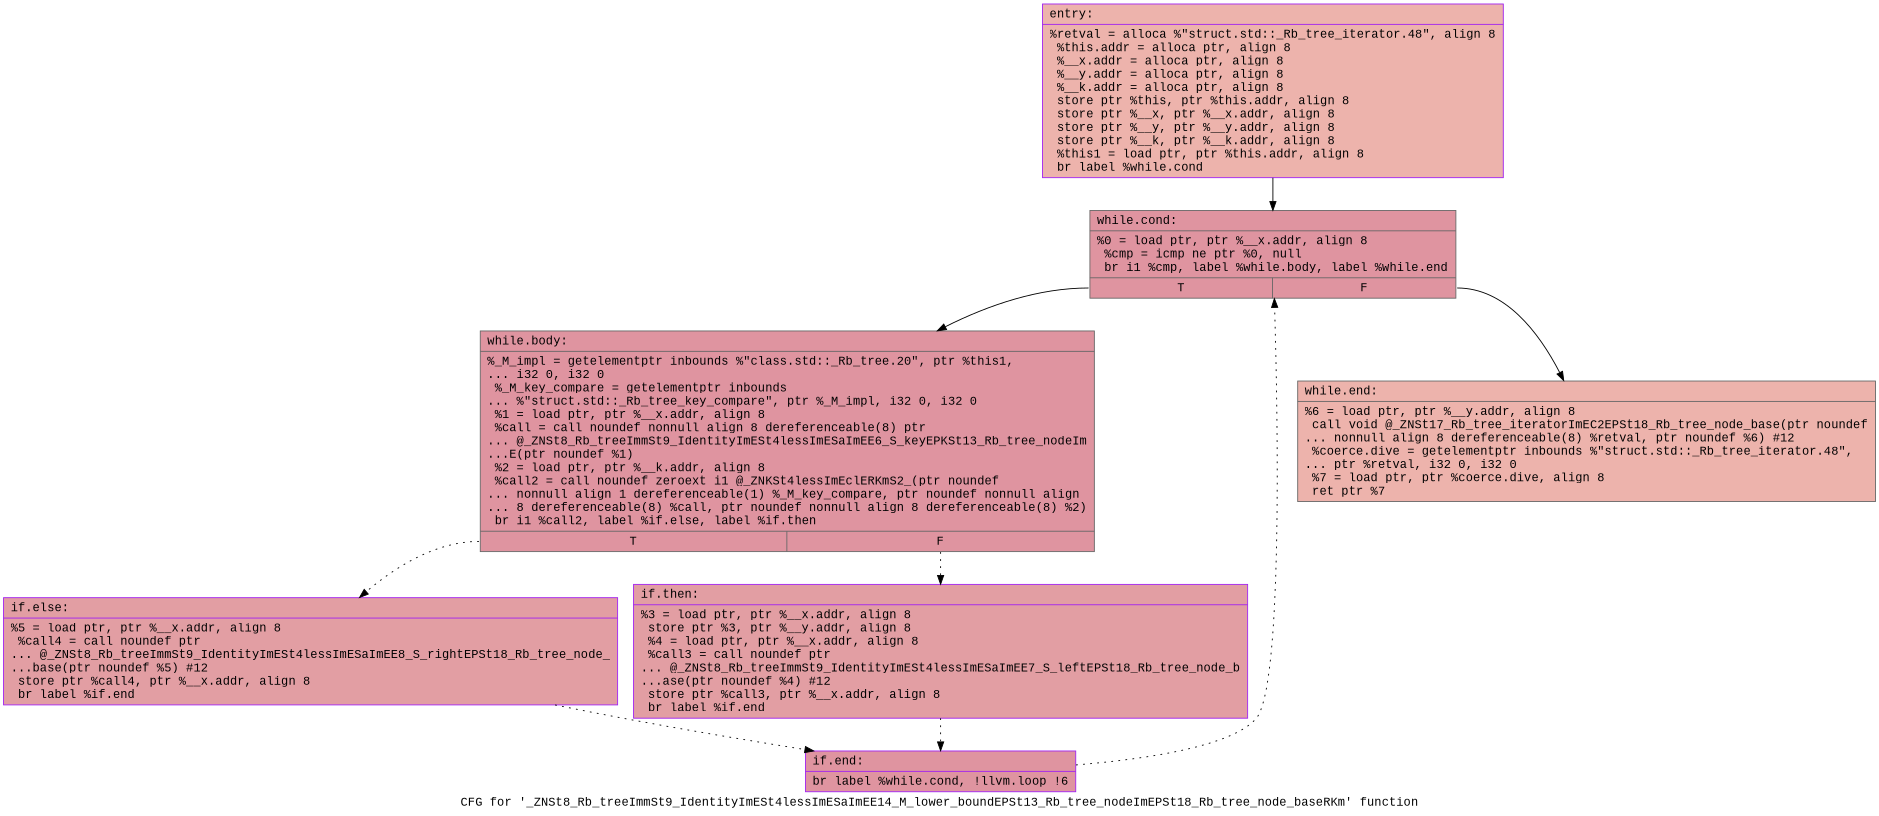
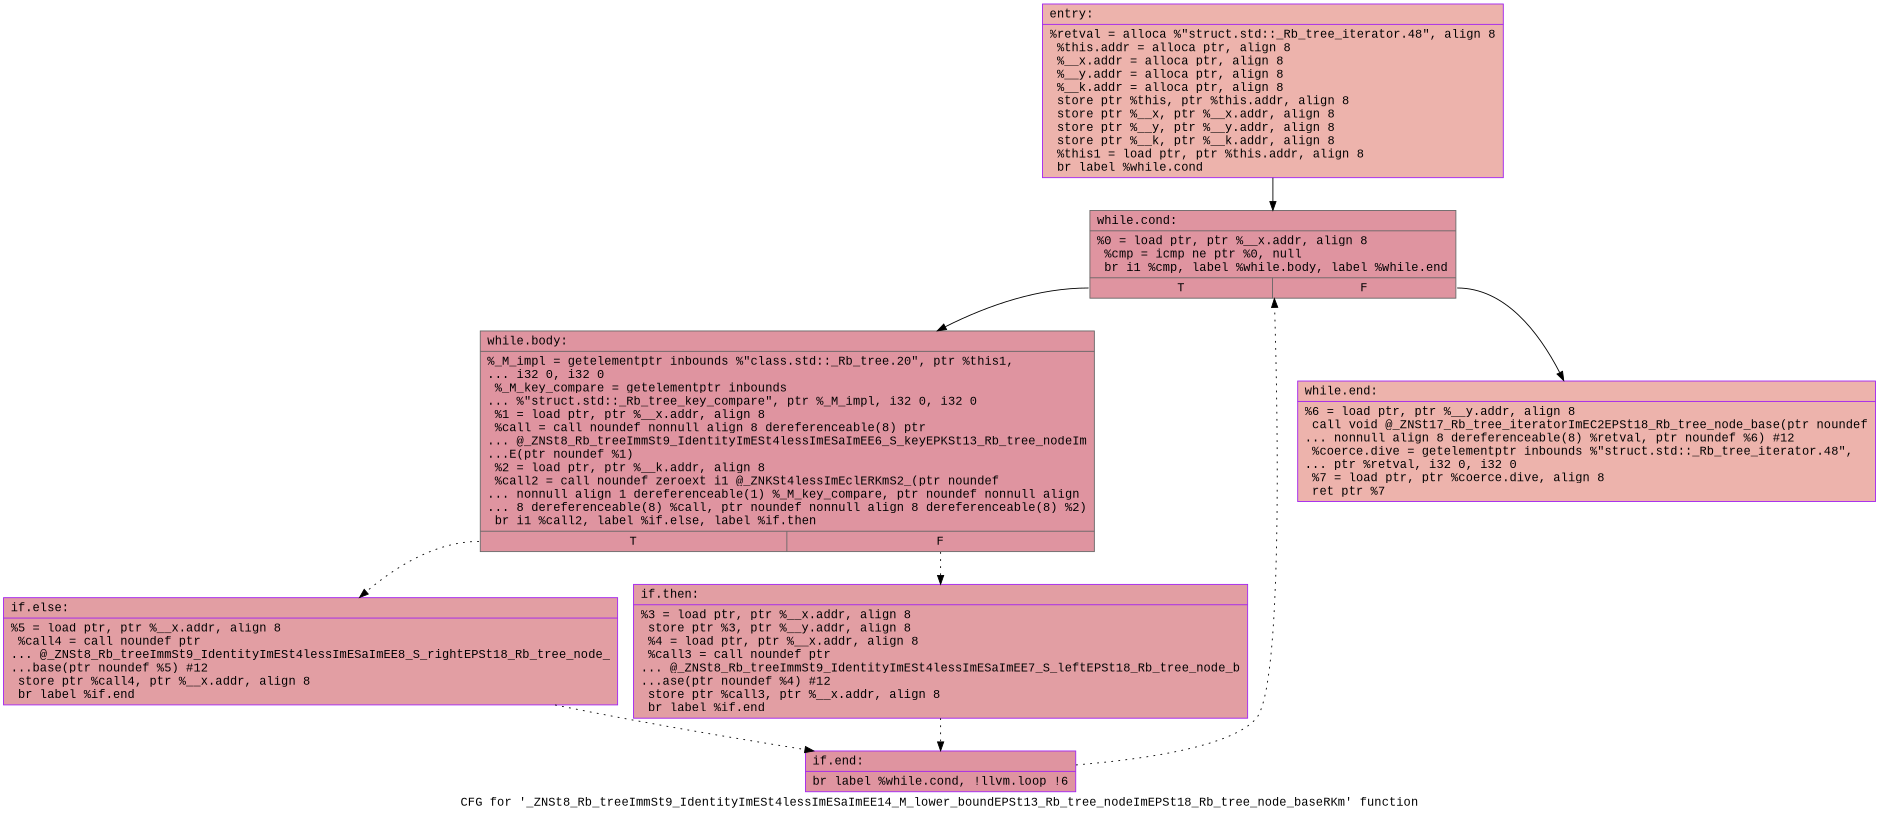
(1587, 441) -> (1587, 441)
